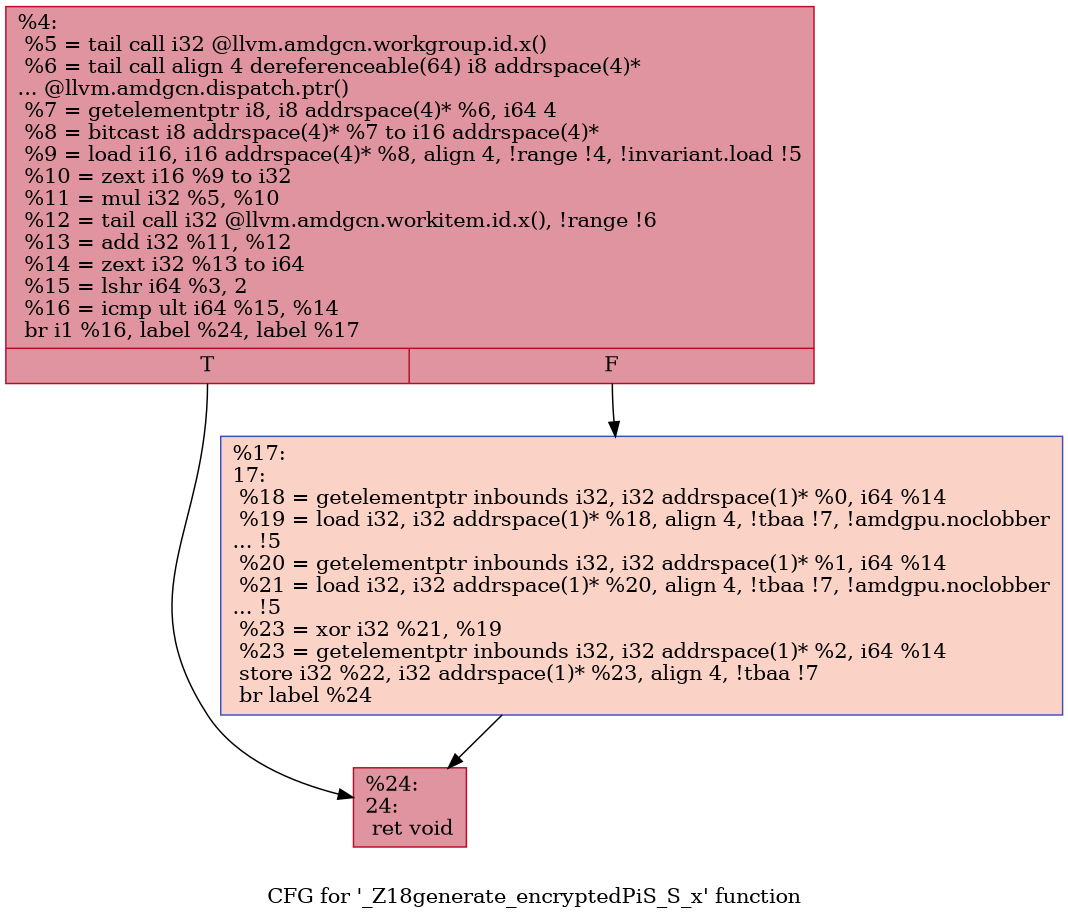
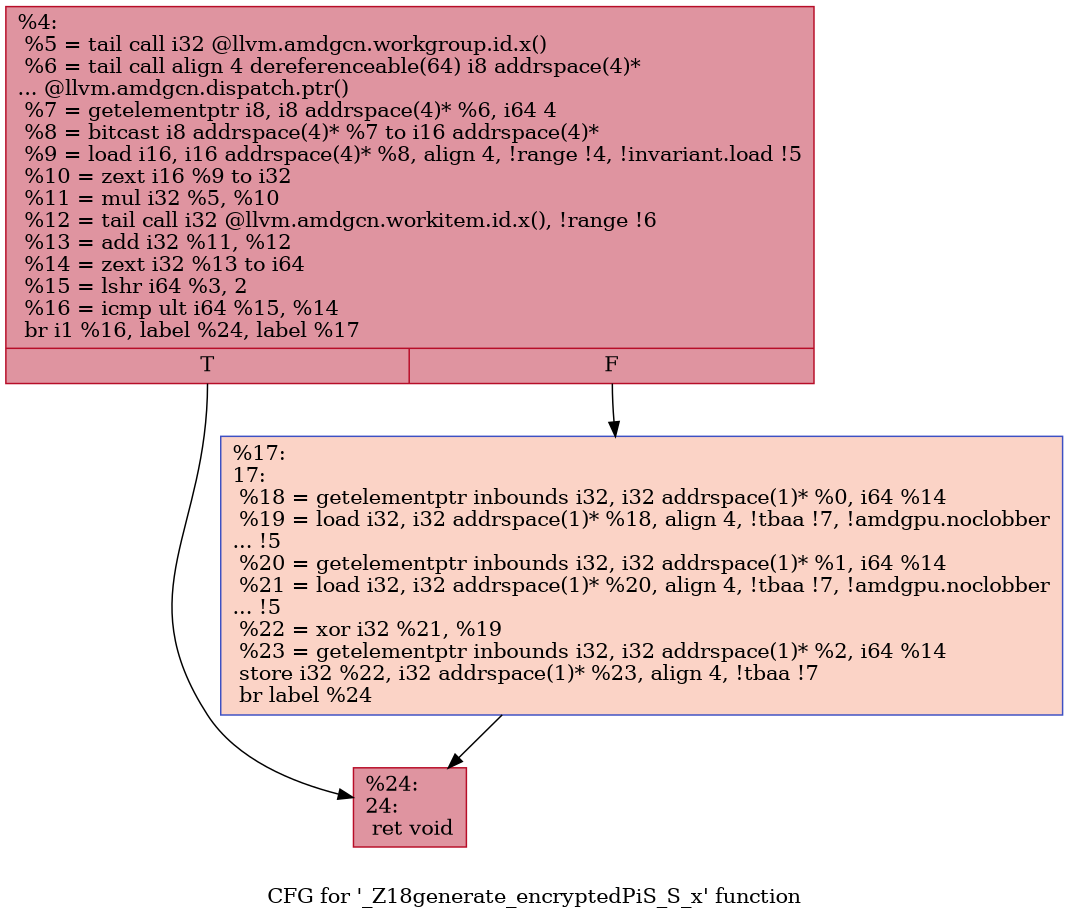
(367, 630) -> (367, 630)
